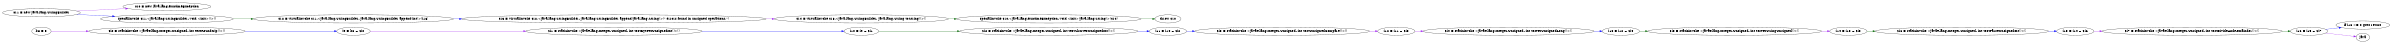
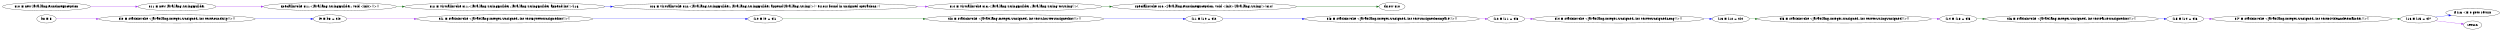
(101, 10) -> (113, 7)
(95, 15) -> (239, 7)
(2363, 37) -> (2473, 25)
